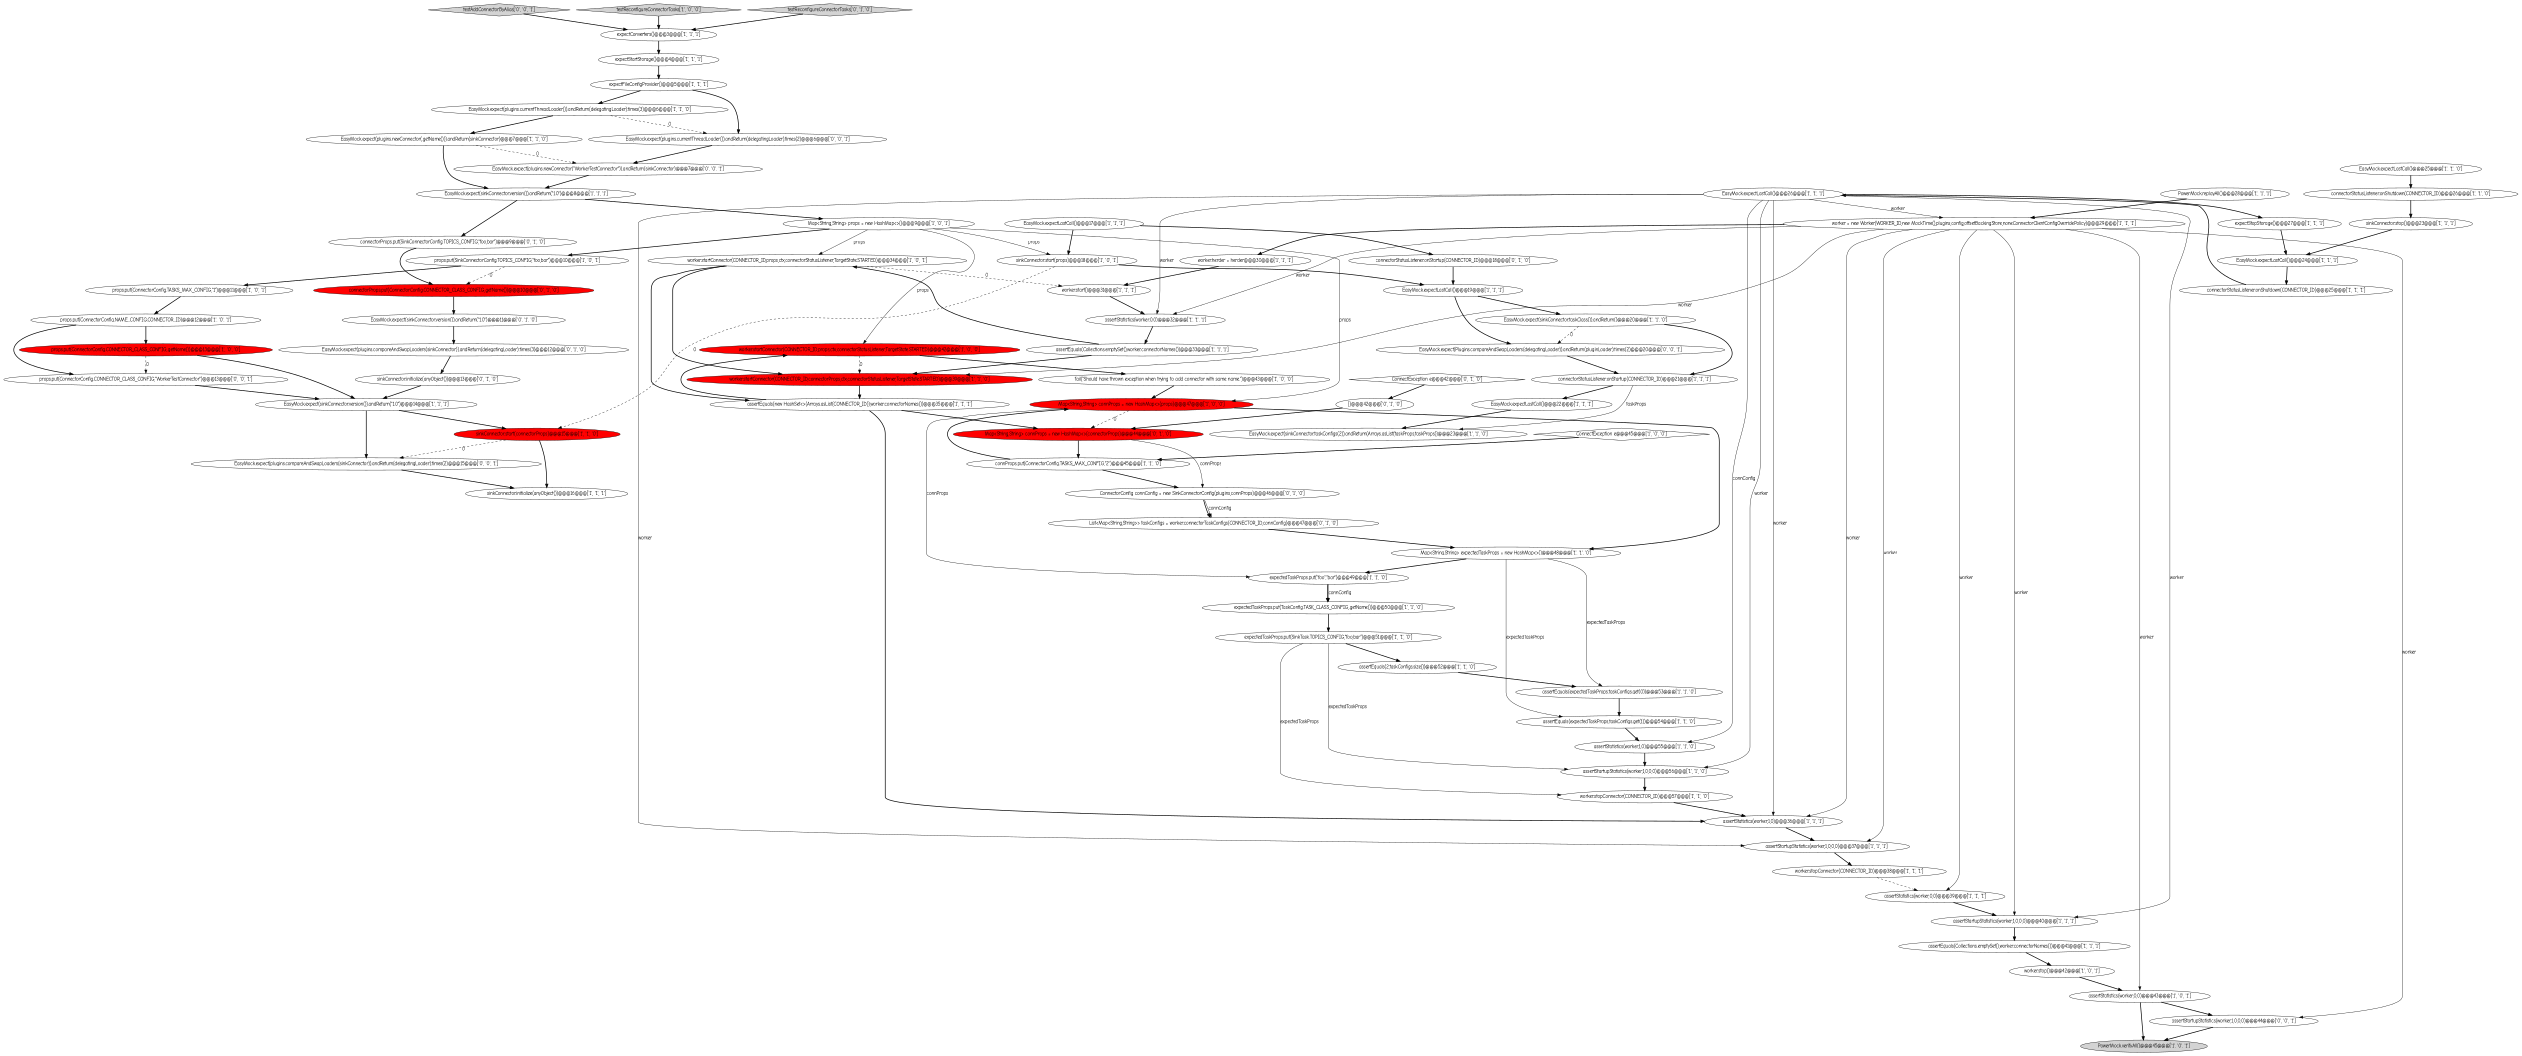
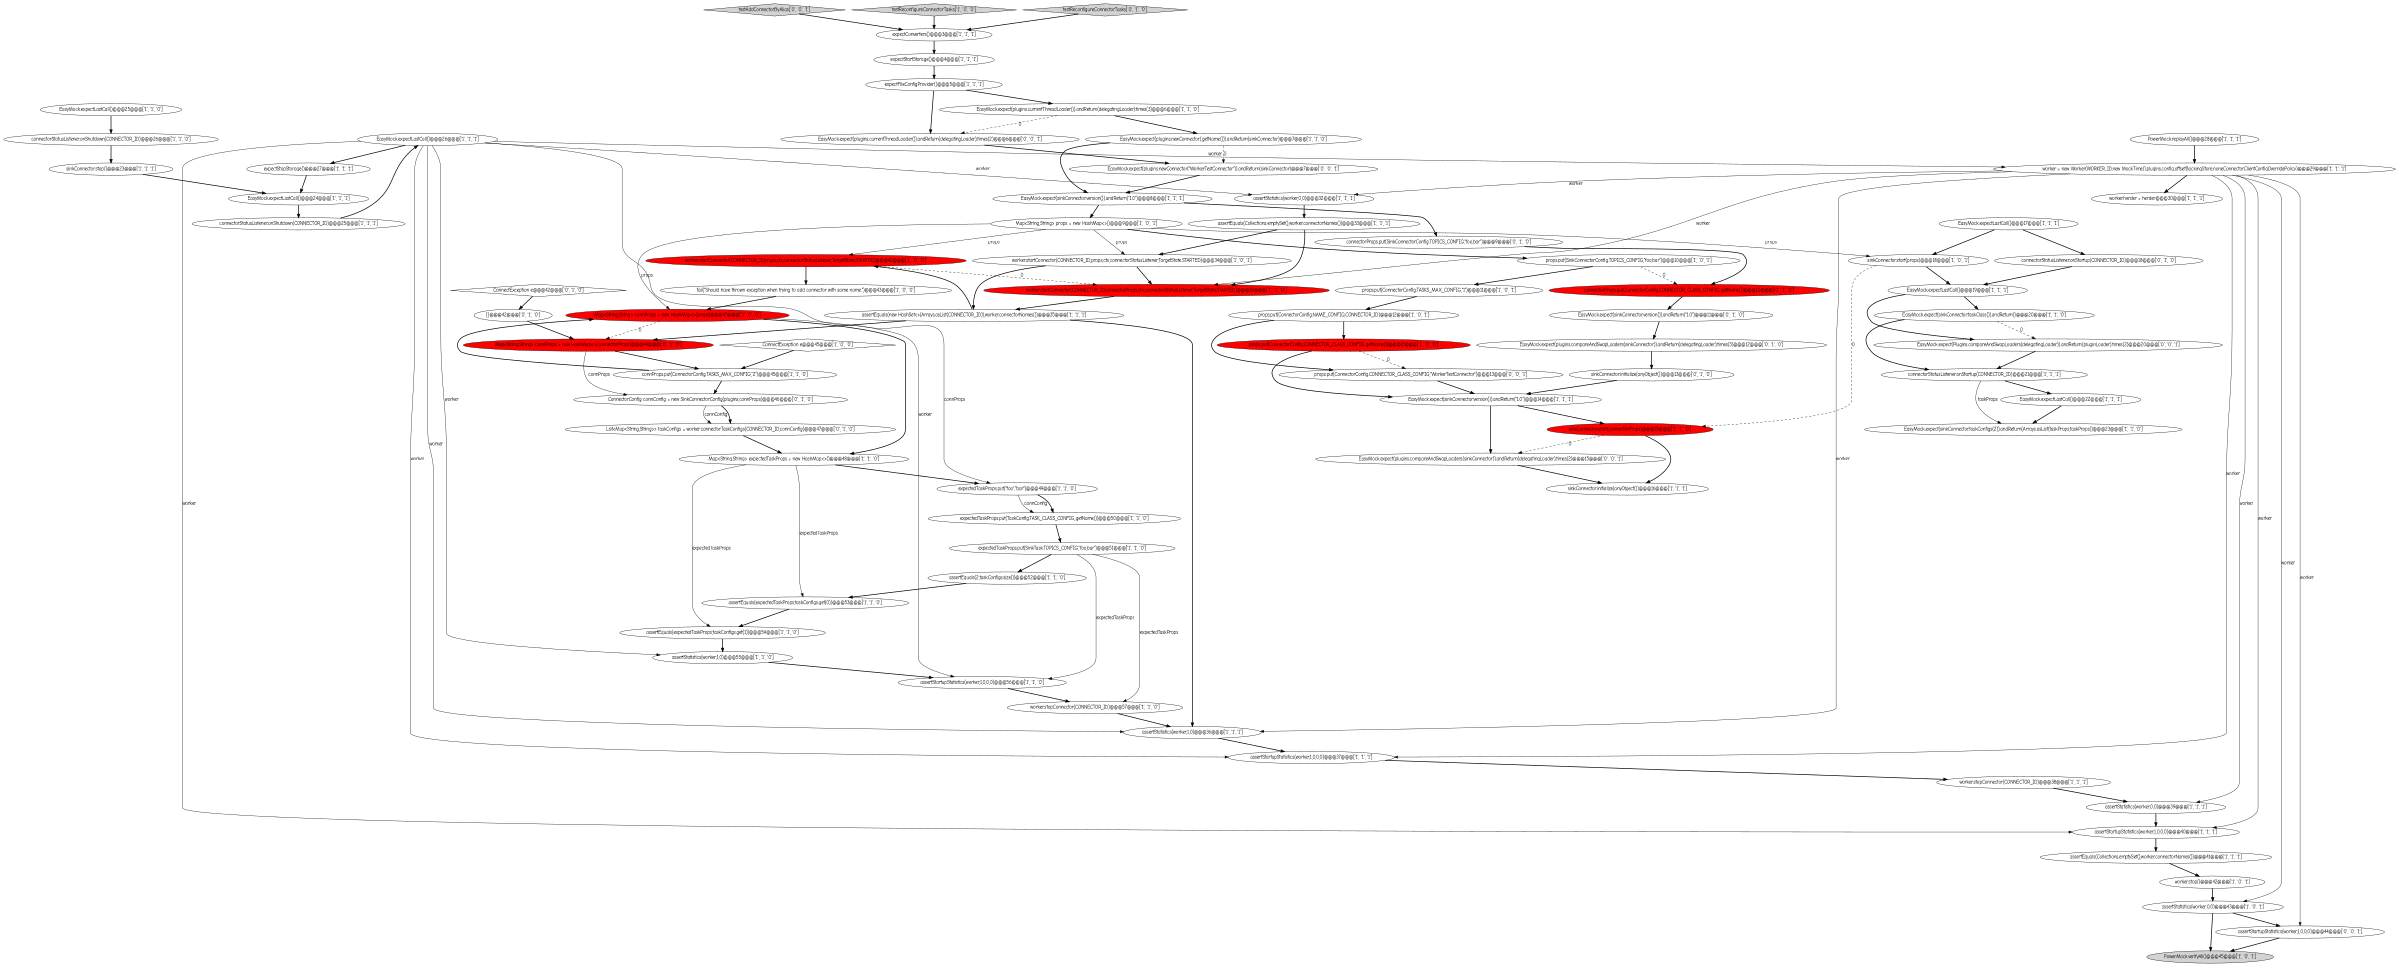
(1099, 290) -> none
(1744, 479) -> (452, 400)
(1896, 884) -> (2089, 795)
